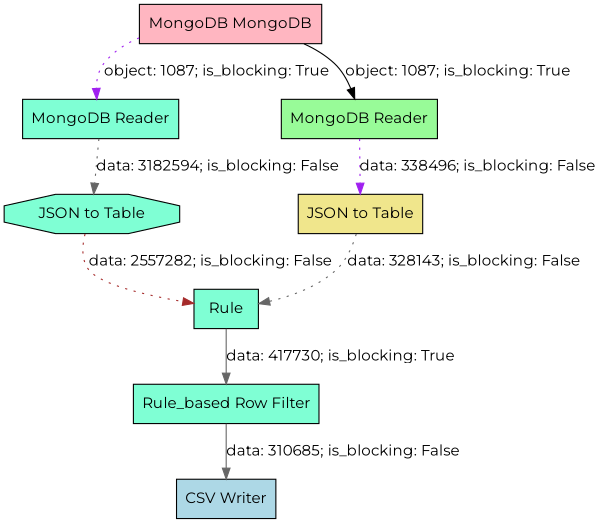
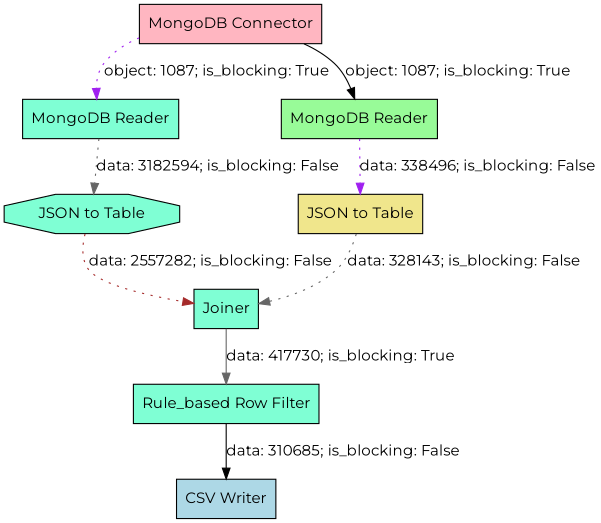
(231, 24) -> (231, 24)
(226, 309) -> (226, 309)
(226, 446) -> (226, 446)
